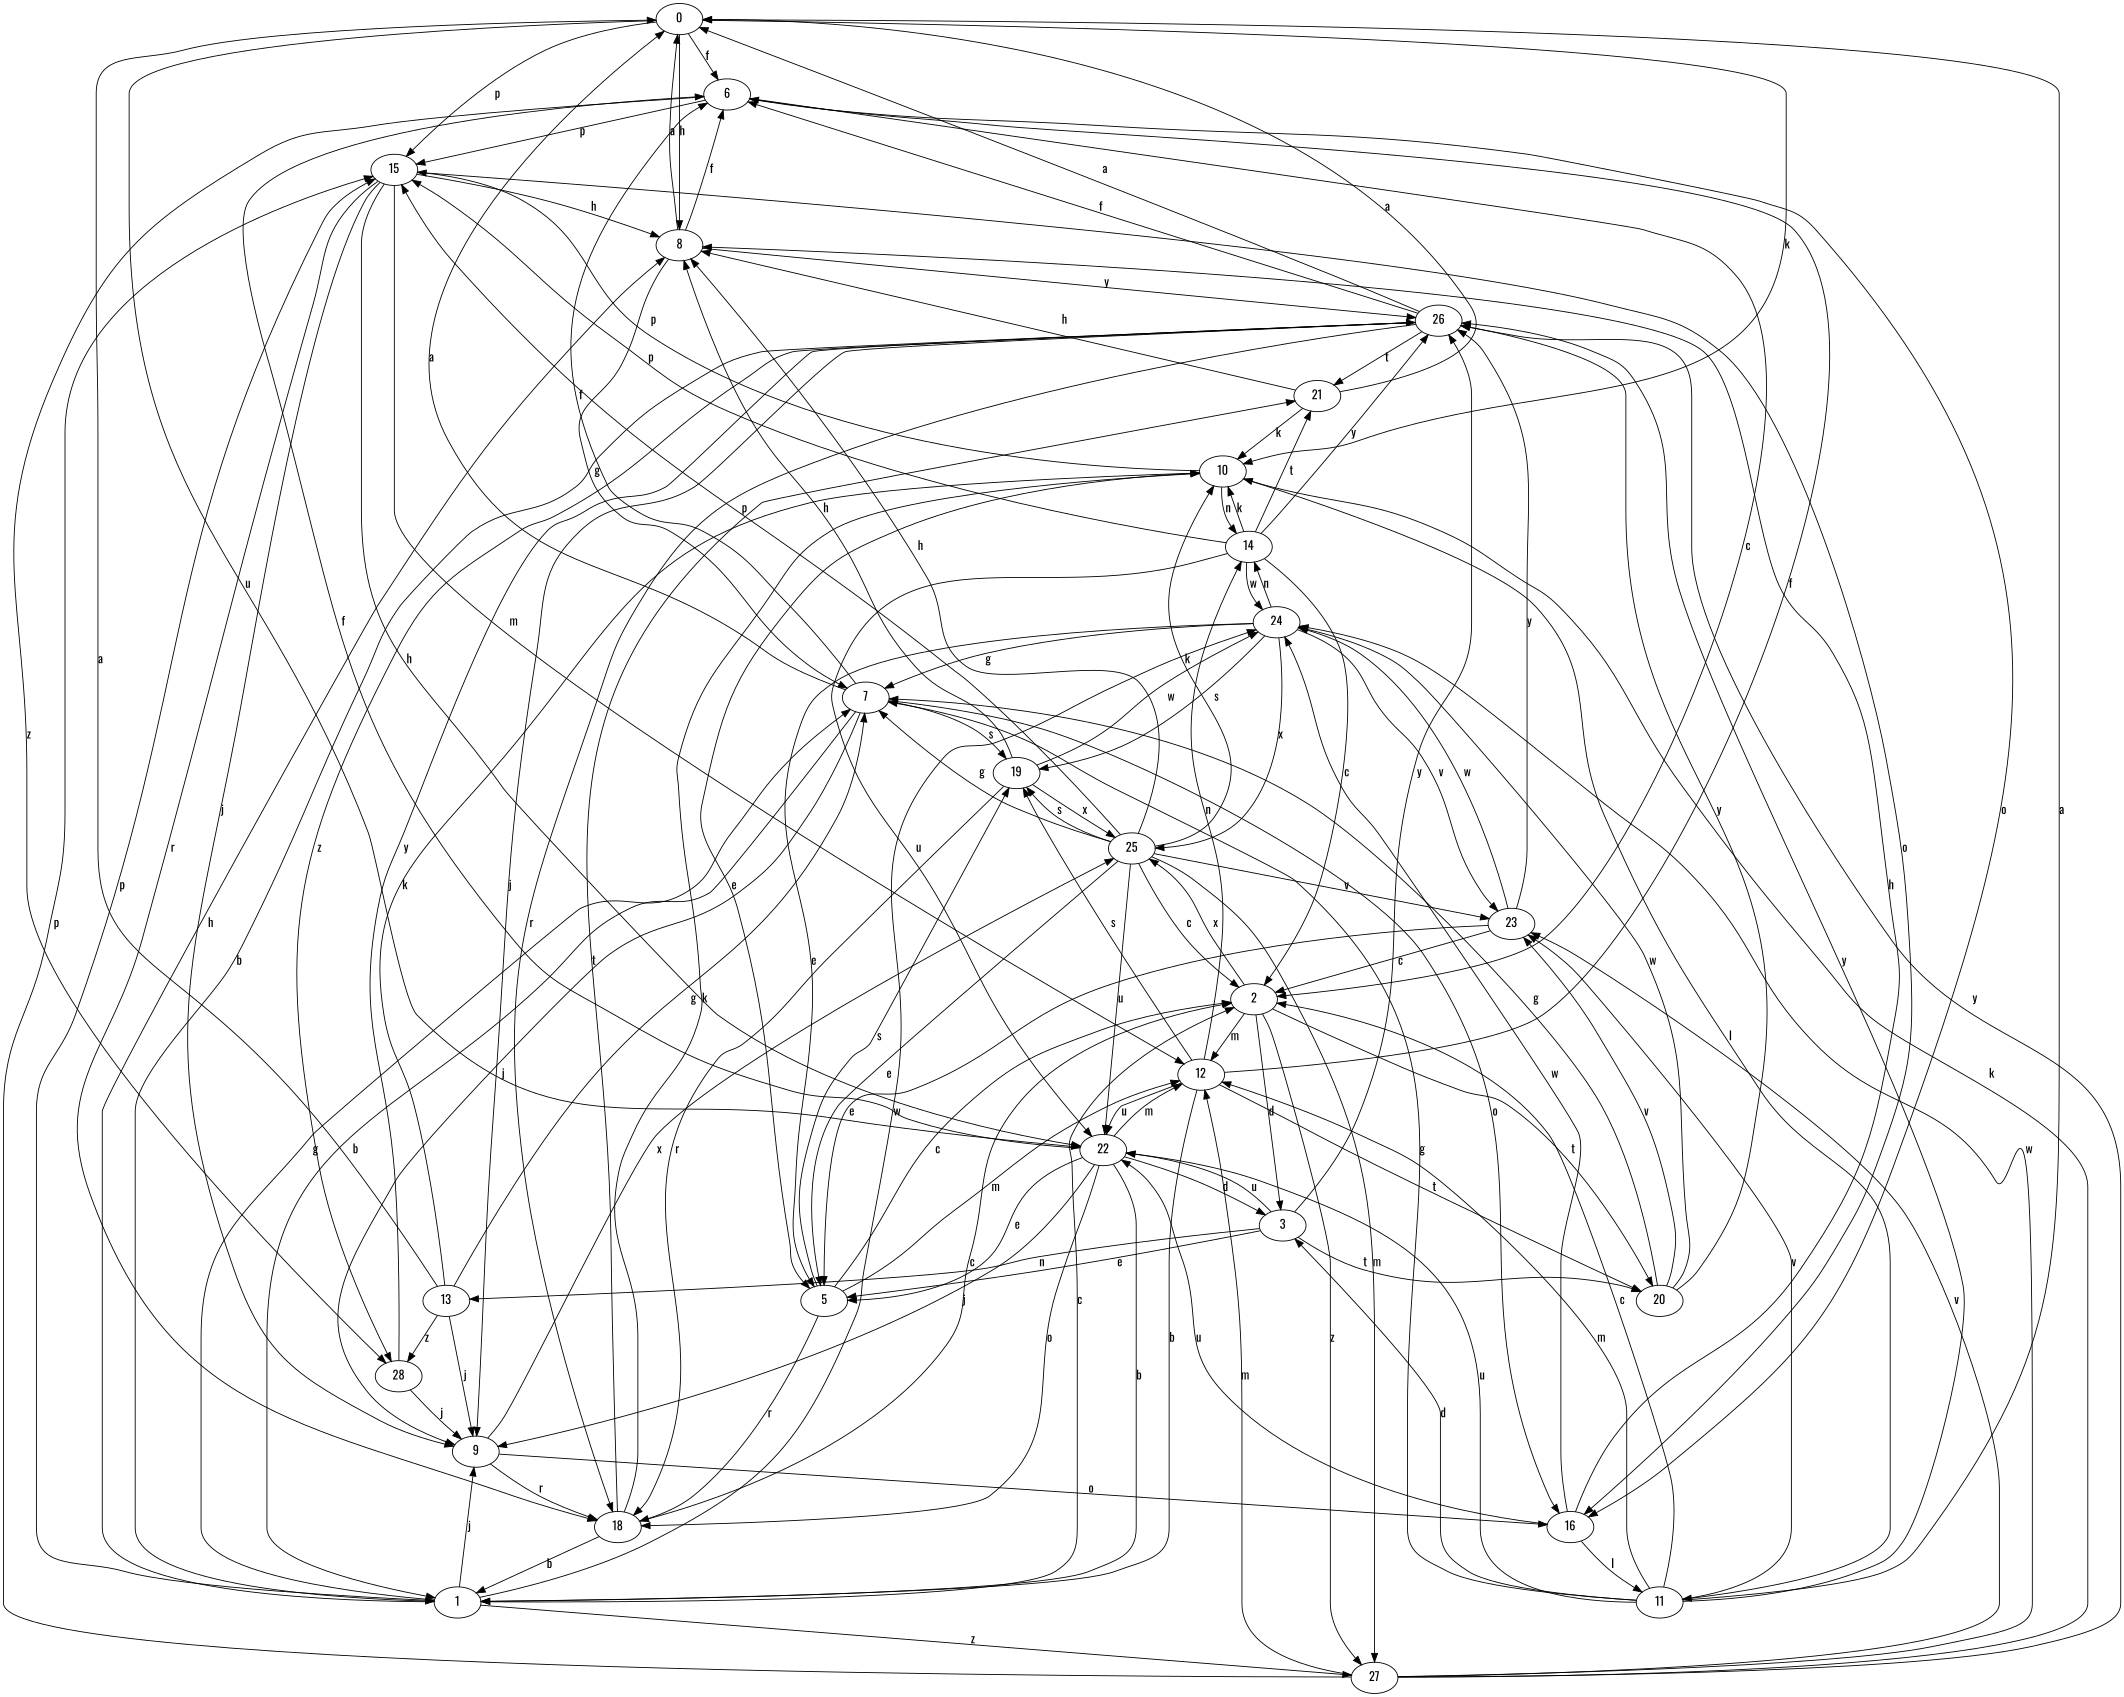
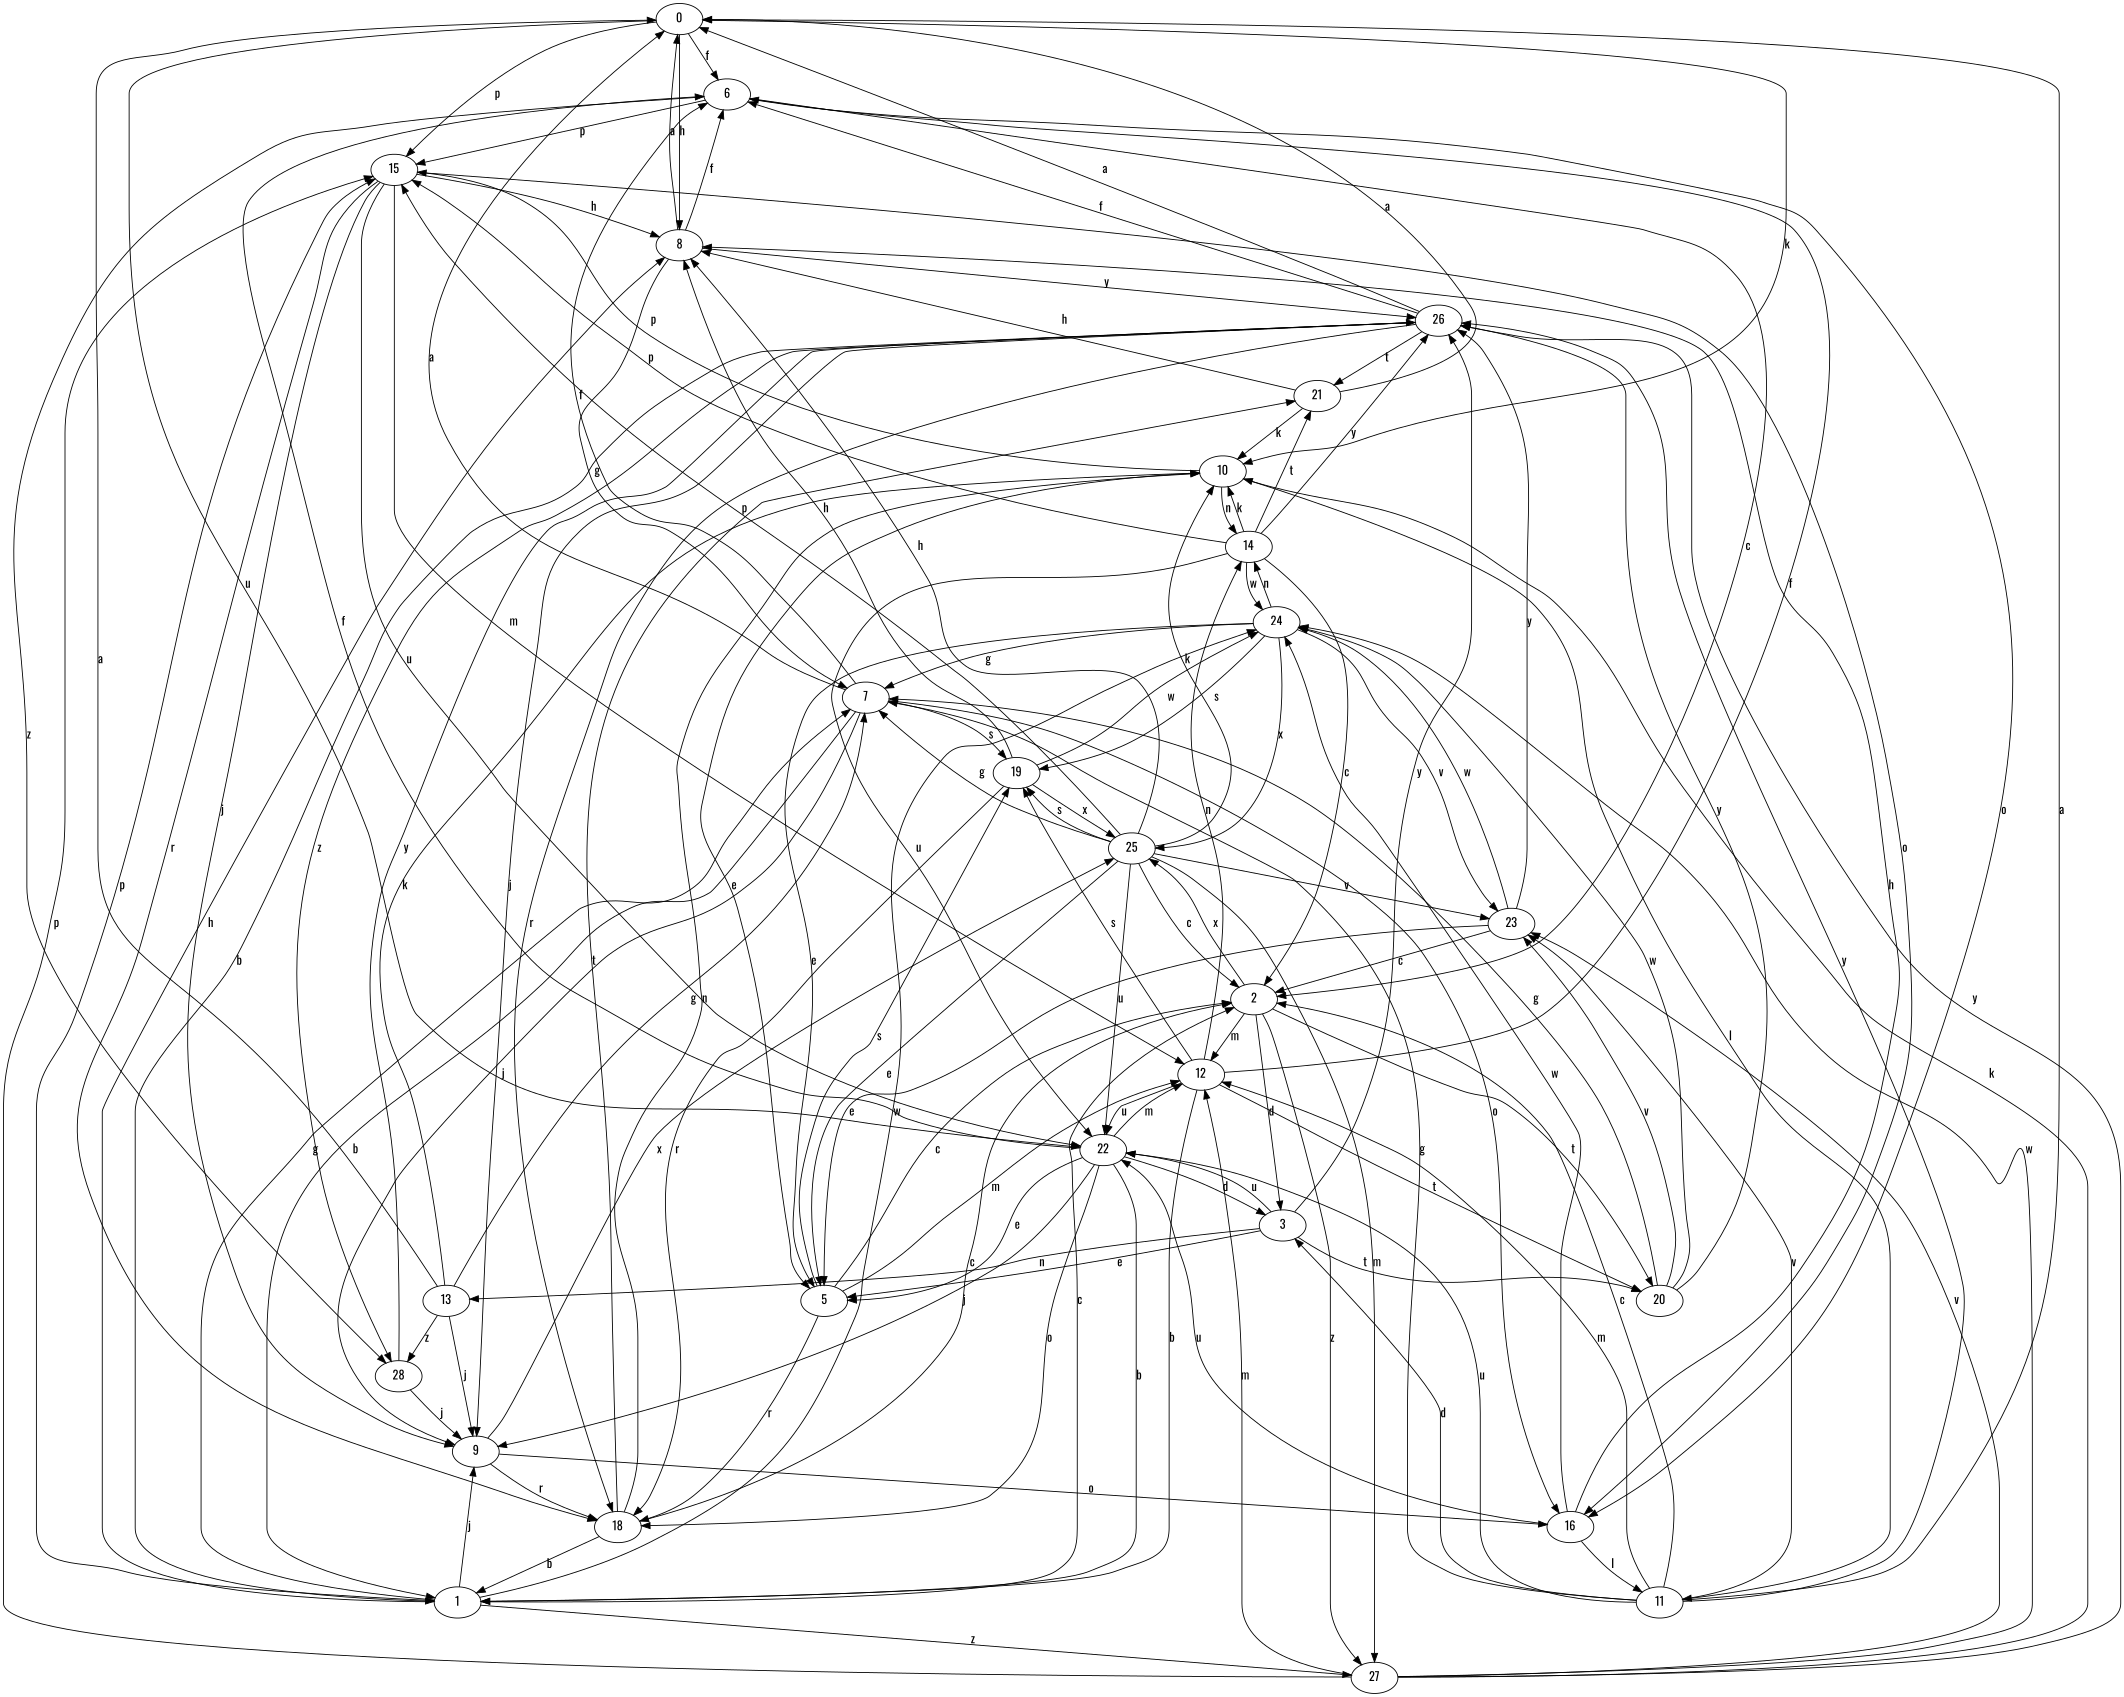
(410, 660) -> (410, 660)
(705, 999) -> (705, 999)
